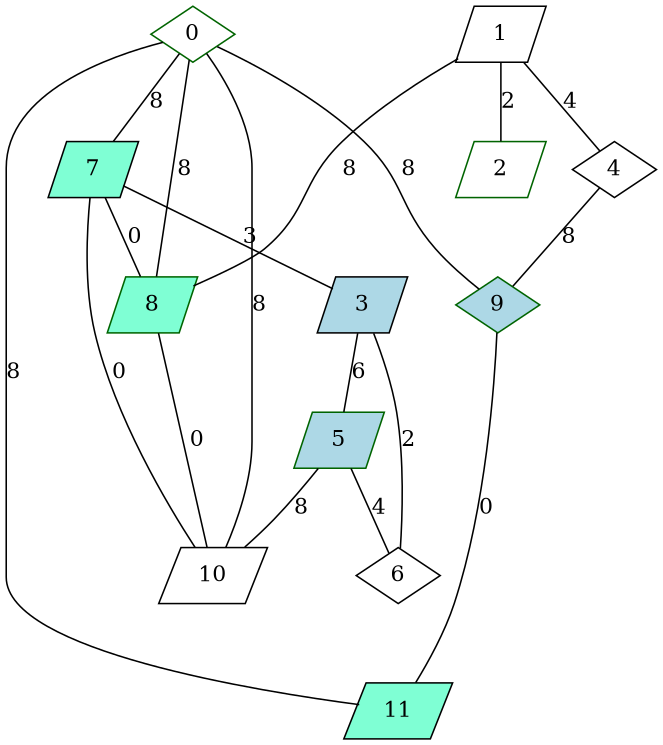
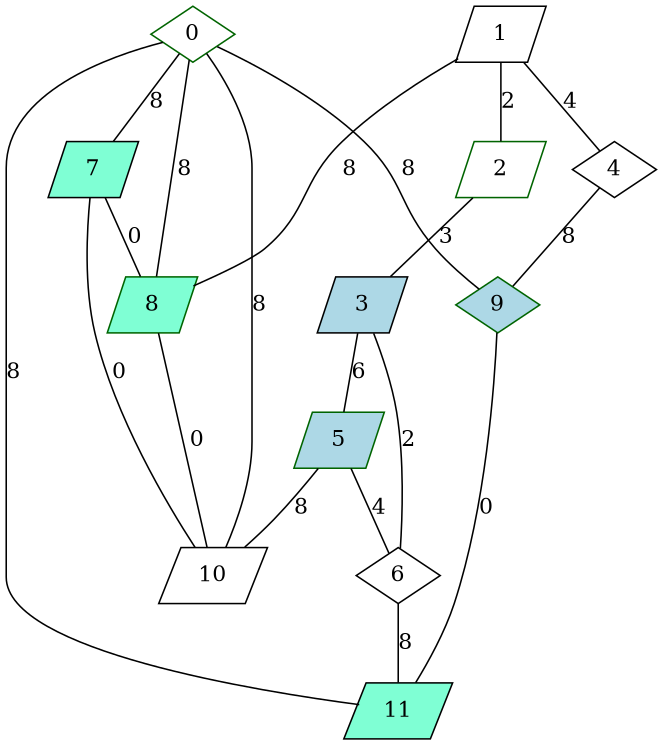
(228, 237) -> (436, 233)
none -> (398, 643)
